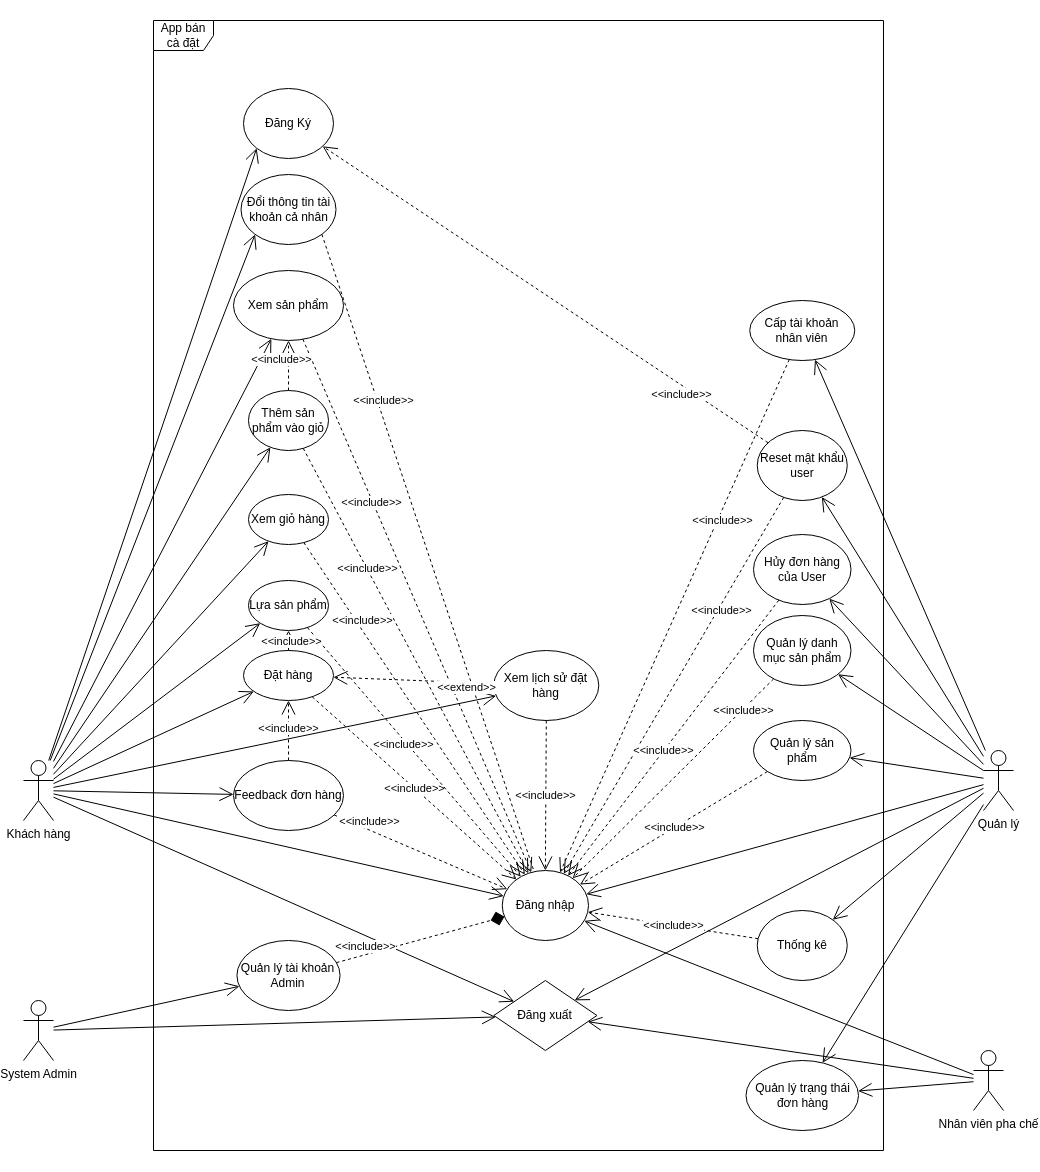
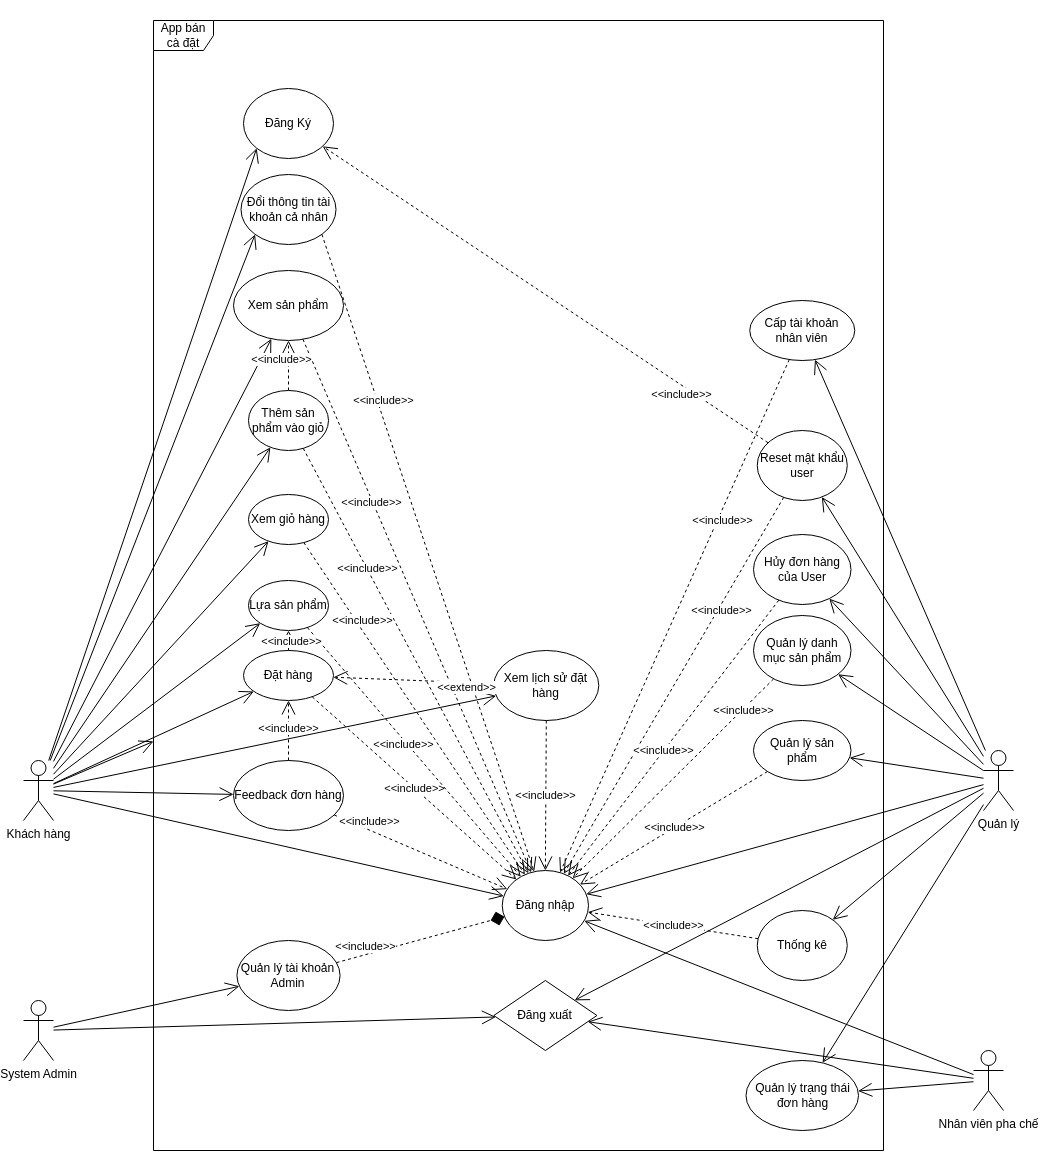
(533, 868) -> (532, 867)
(215, 869) -> (102, 763)
